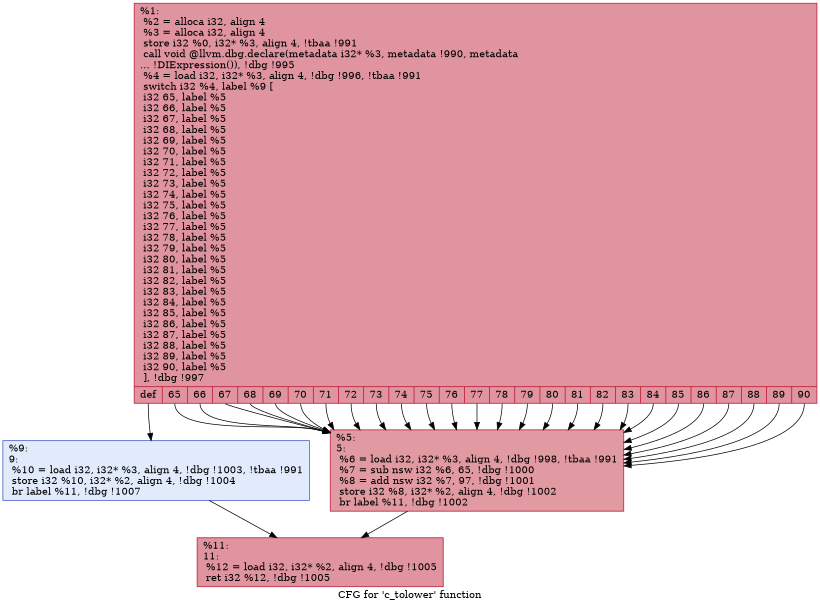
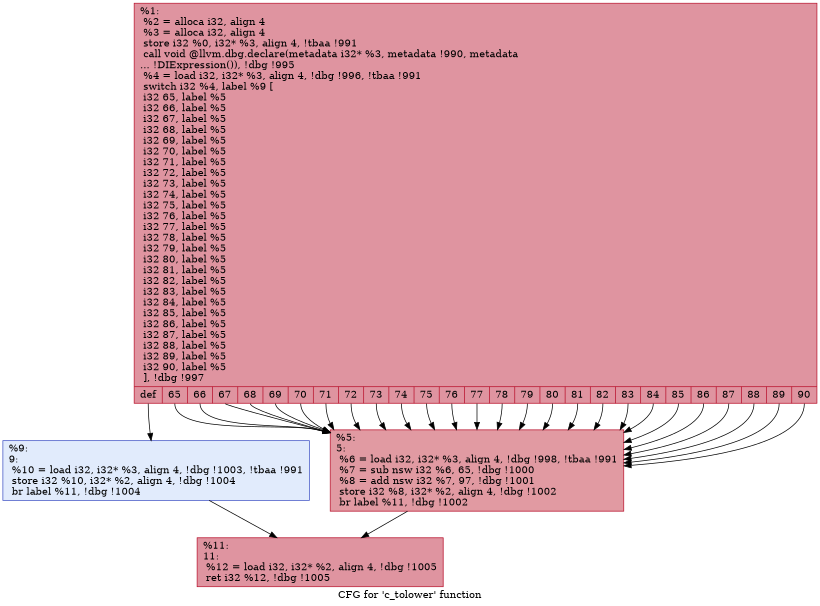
(75, 492) -> (75, 492)
